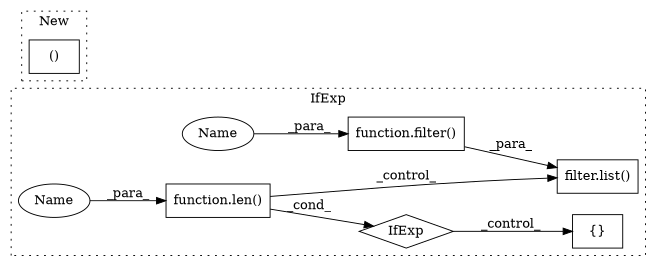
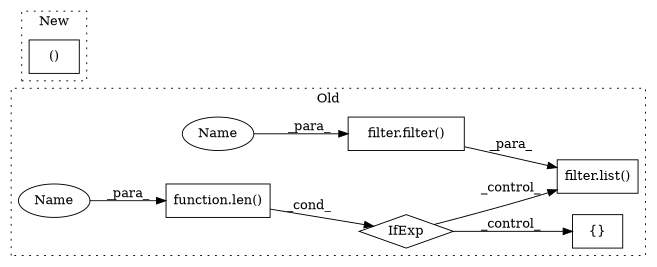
(328, 99) -> (328, 99)
(406, 134) -> (406, 134)
(409, 186) -> (491, 209)
